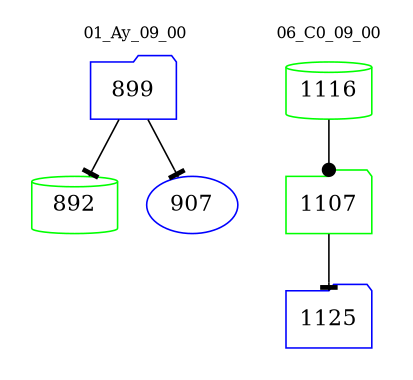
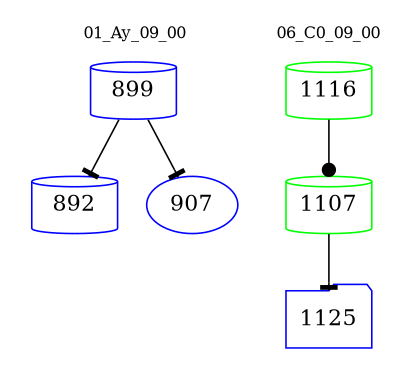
(133, 91) -> (133, 91)
(75, 205) -> (75, 205)
(329, 205) -> (329, 205)
